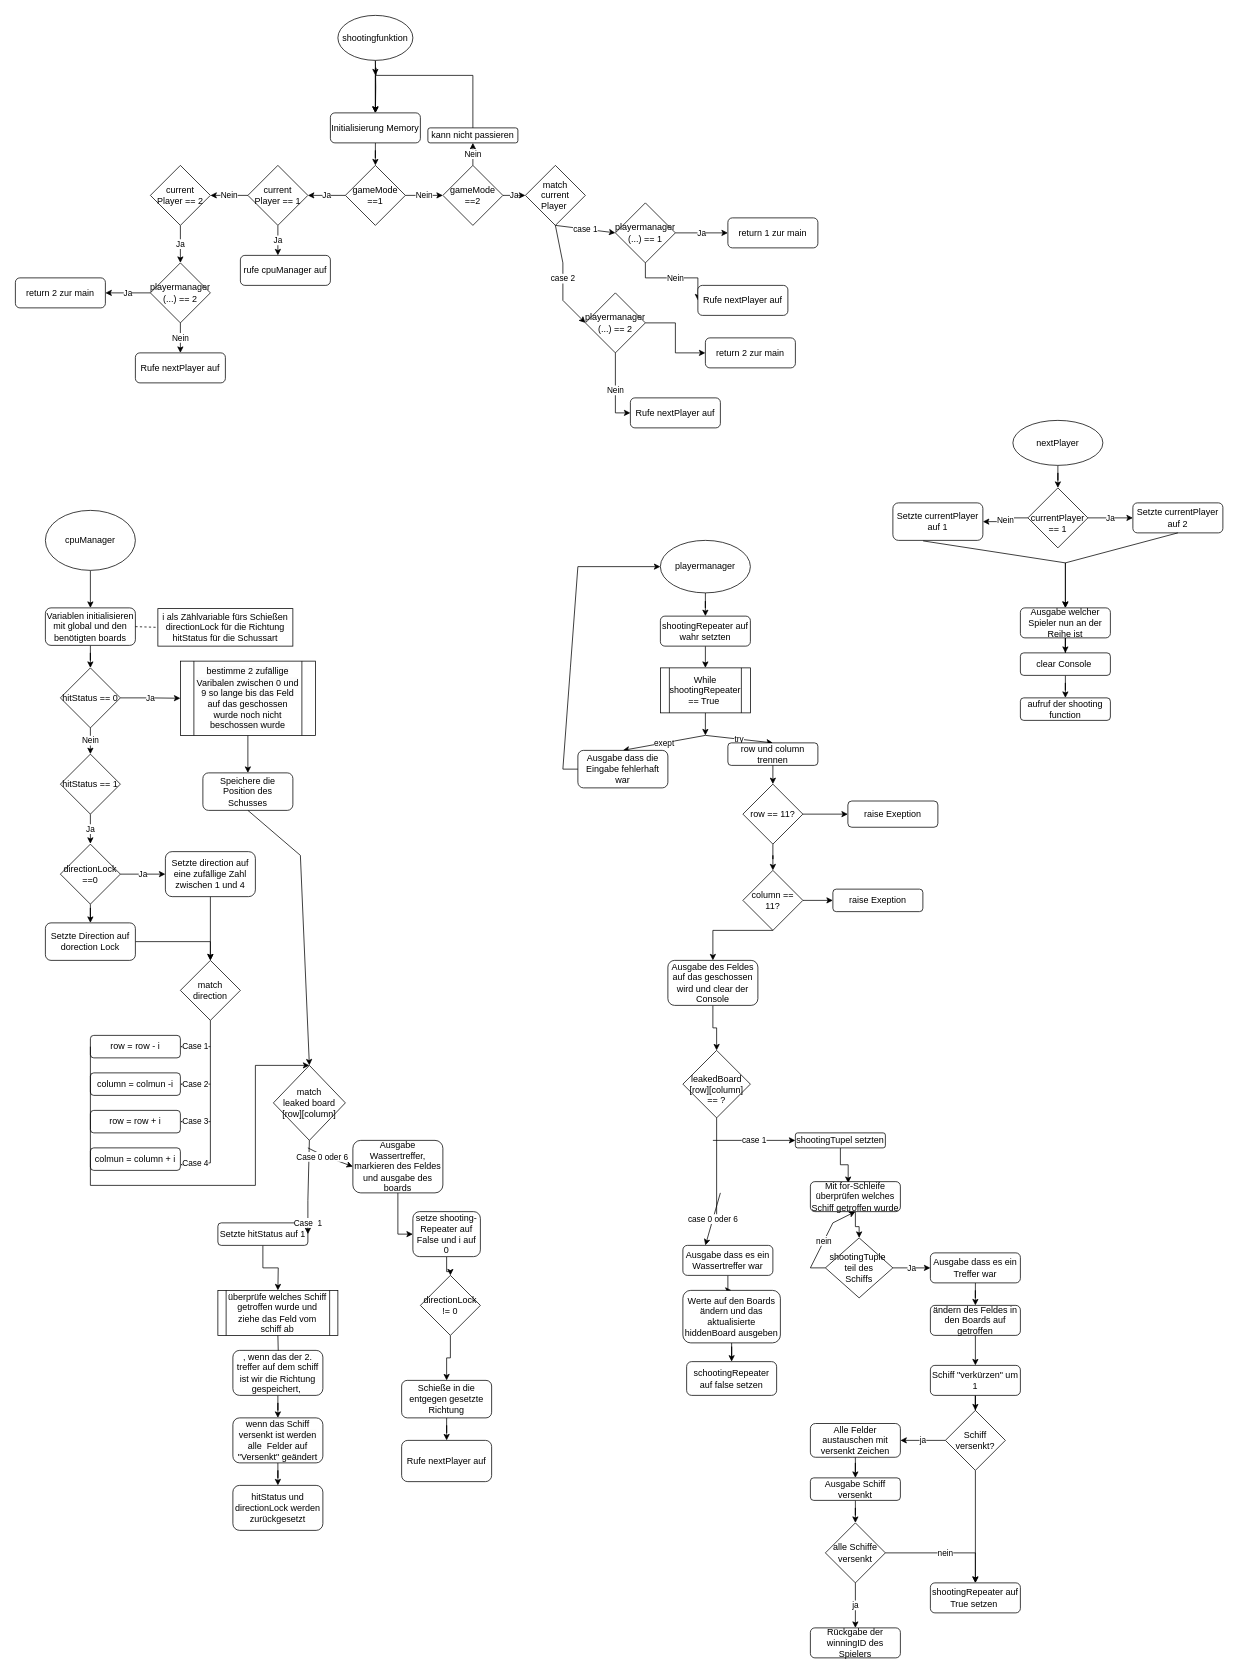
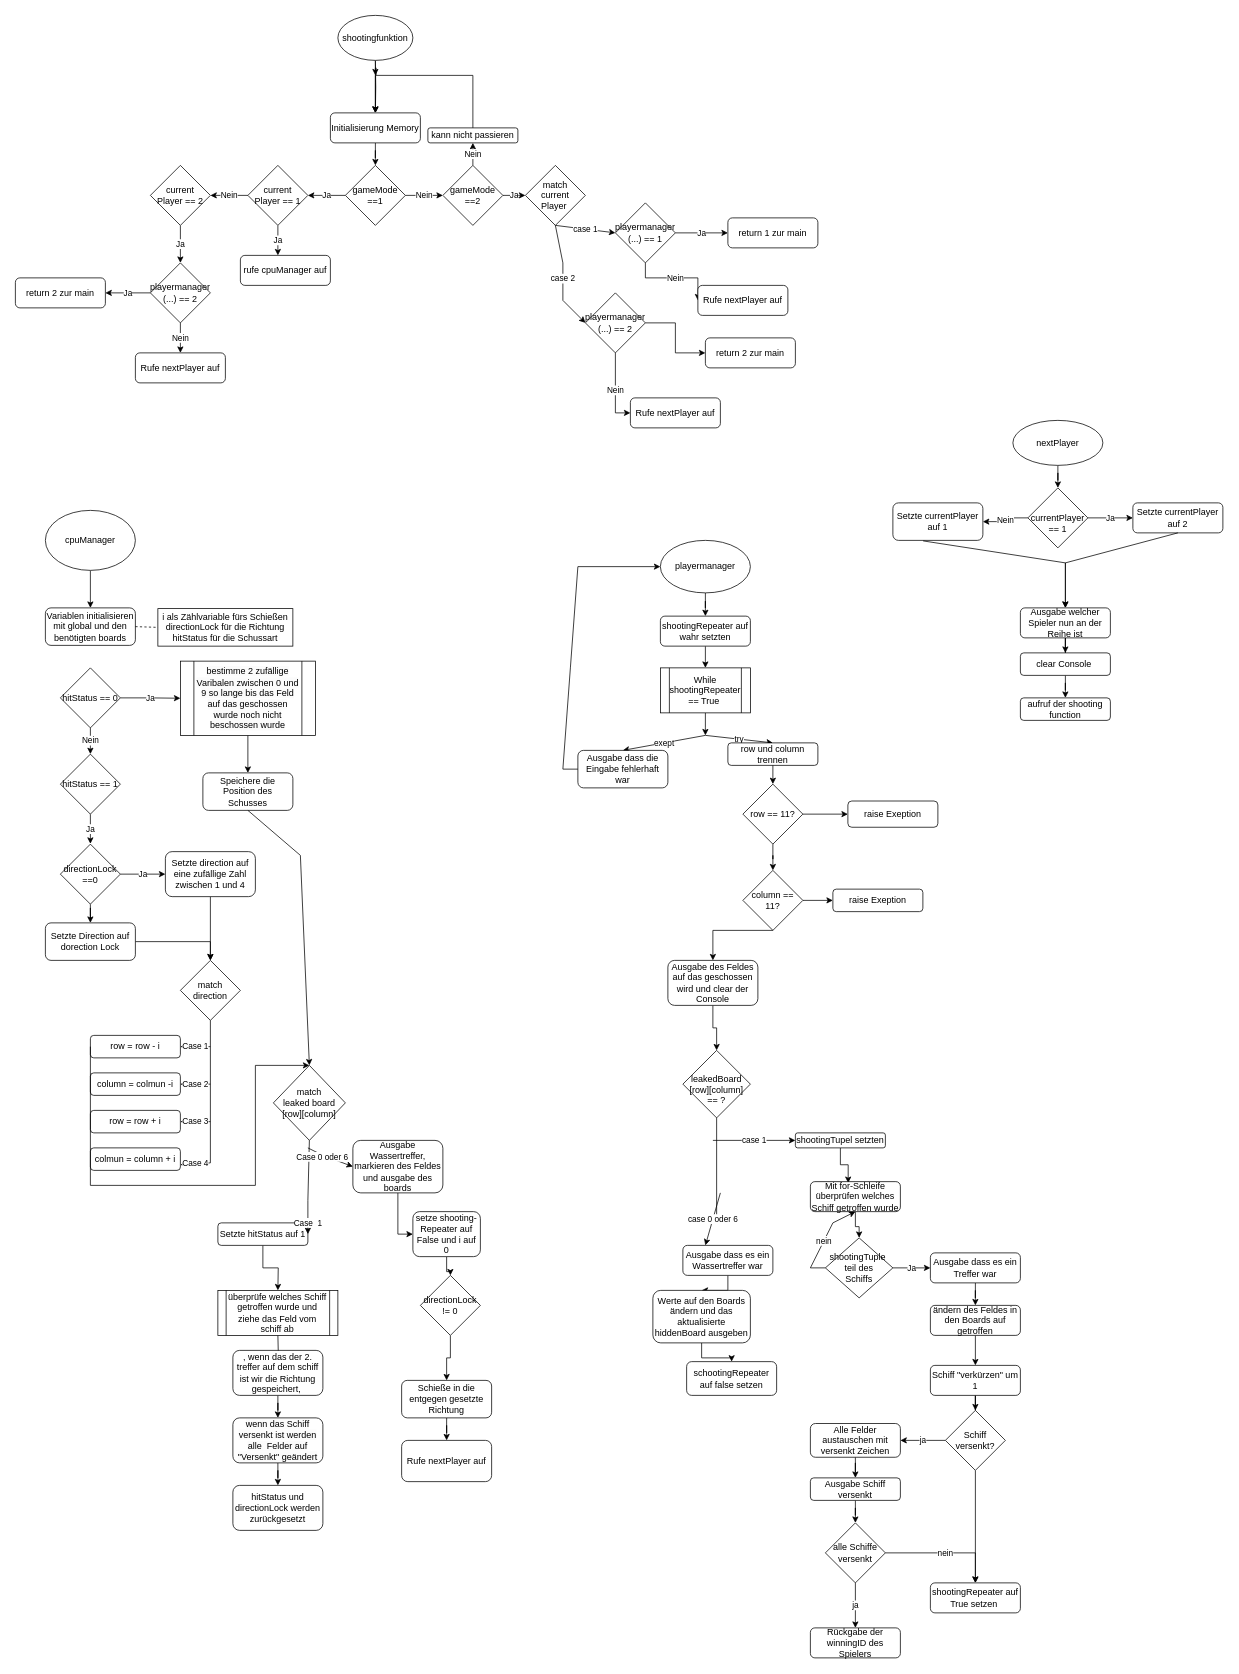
(90, 659) -> none
(732, 1317) -> (702, 1317)
